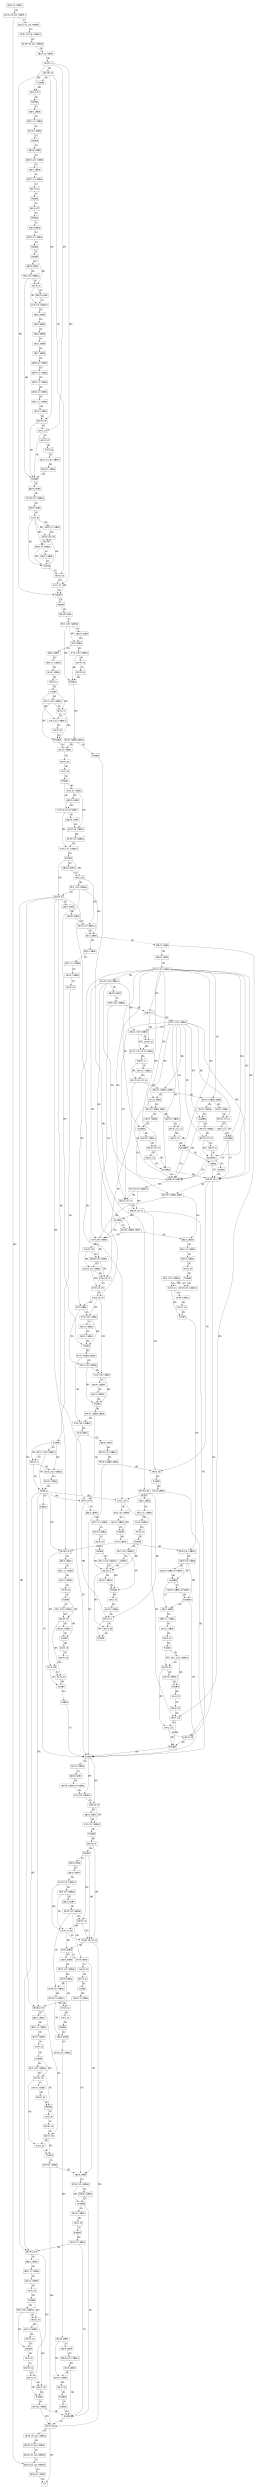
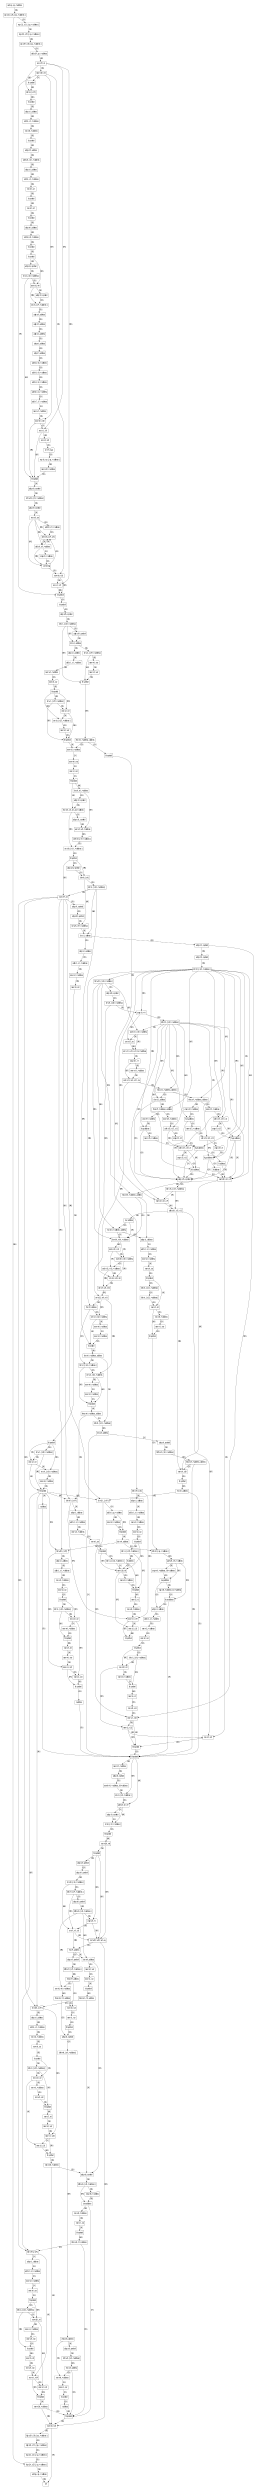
(181, 1283) -> (149, 1292)
